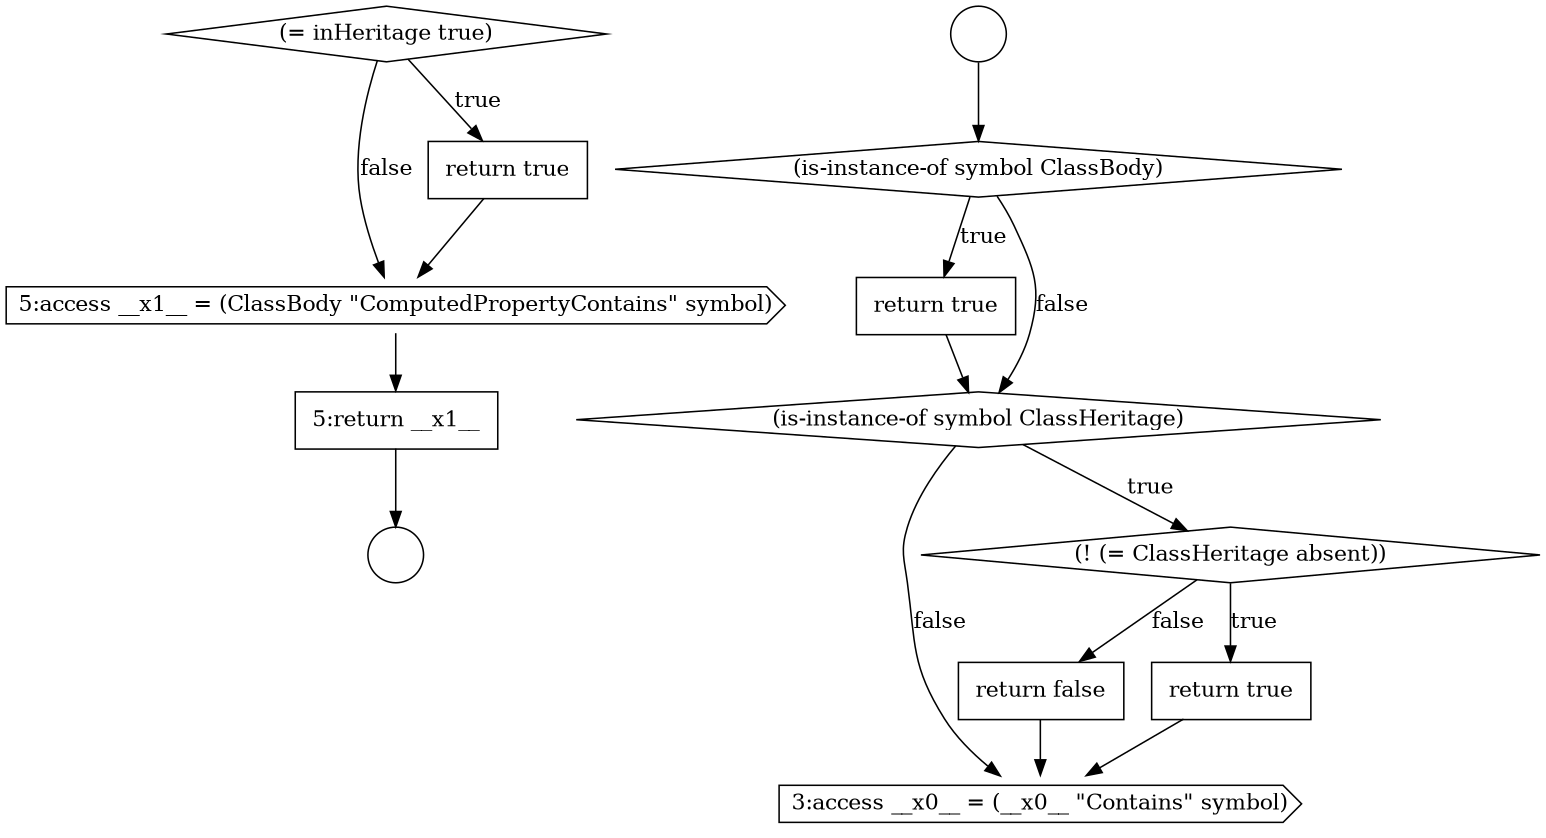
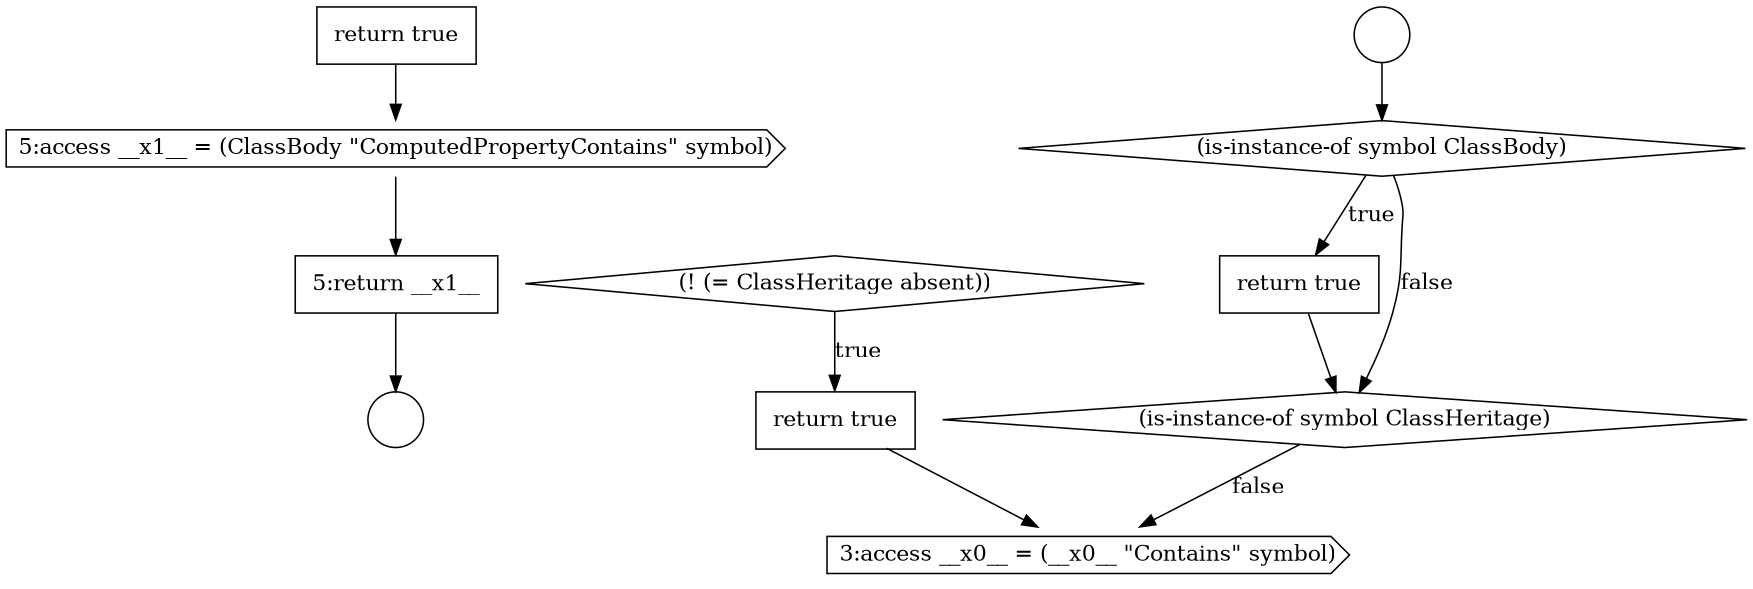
(386, 34) -> none
(1098, 484) -> none
(1040, 690) -> none
